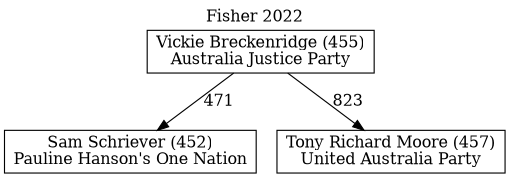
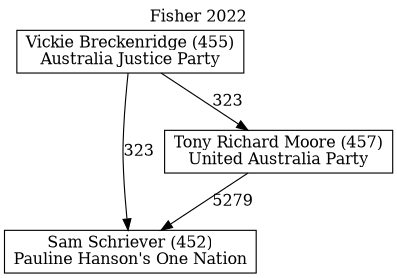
(219, 102) -> (139, 152)
(348, 102) -> (228, 102)
none -> (209, 199)
